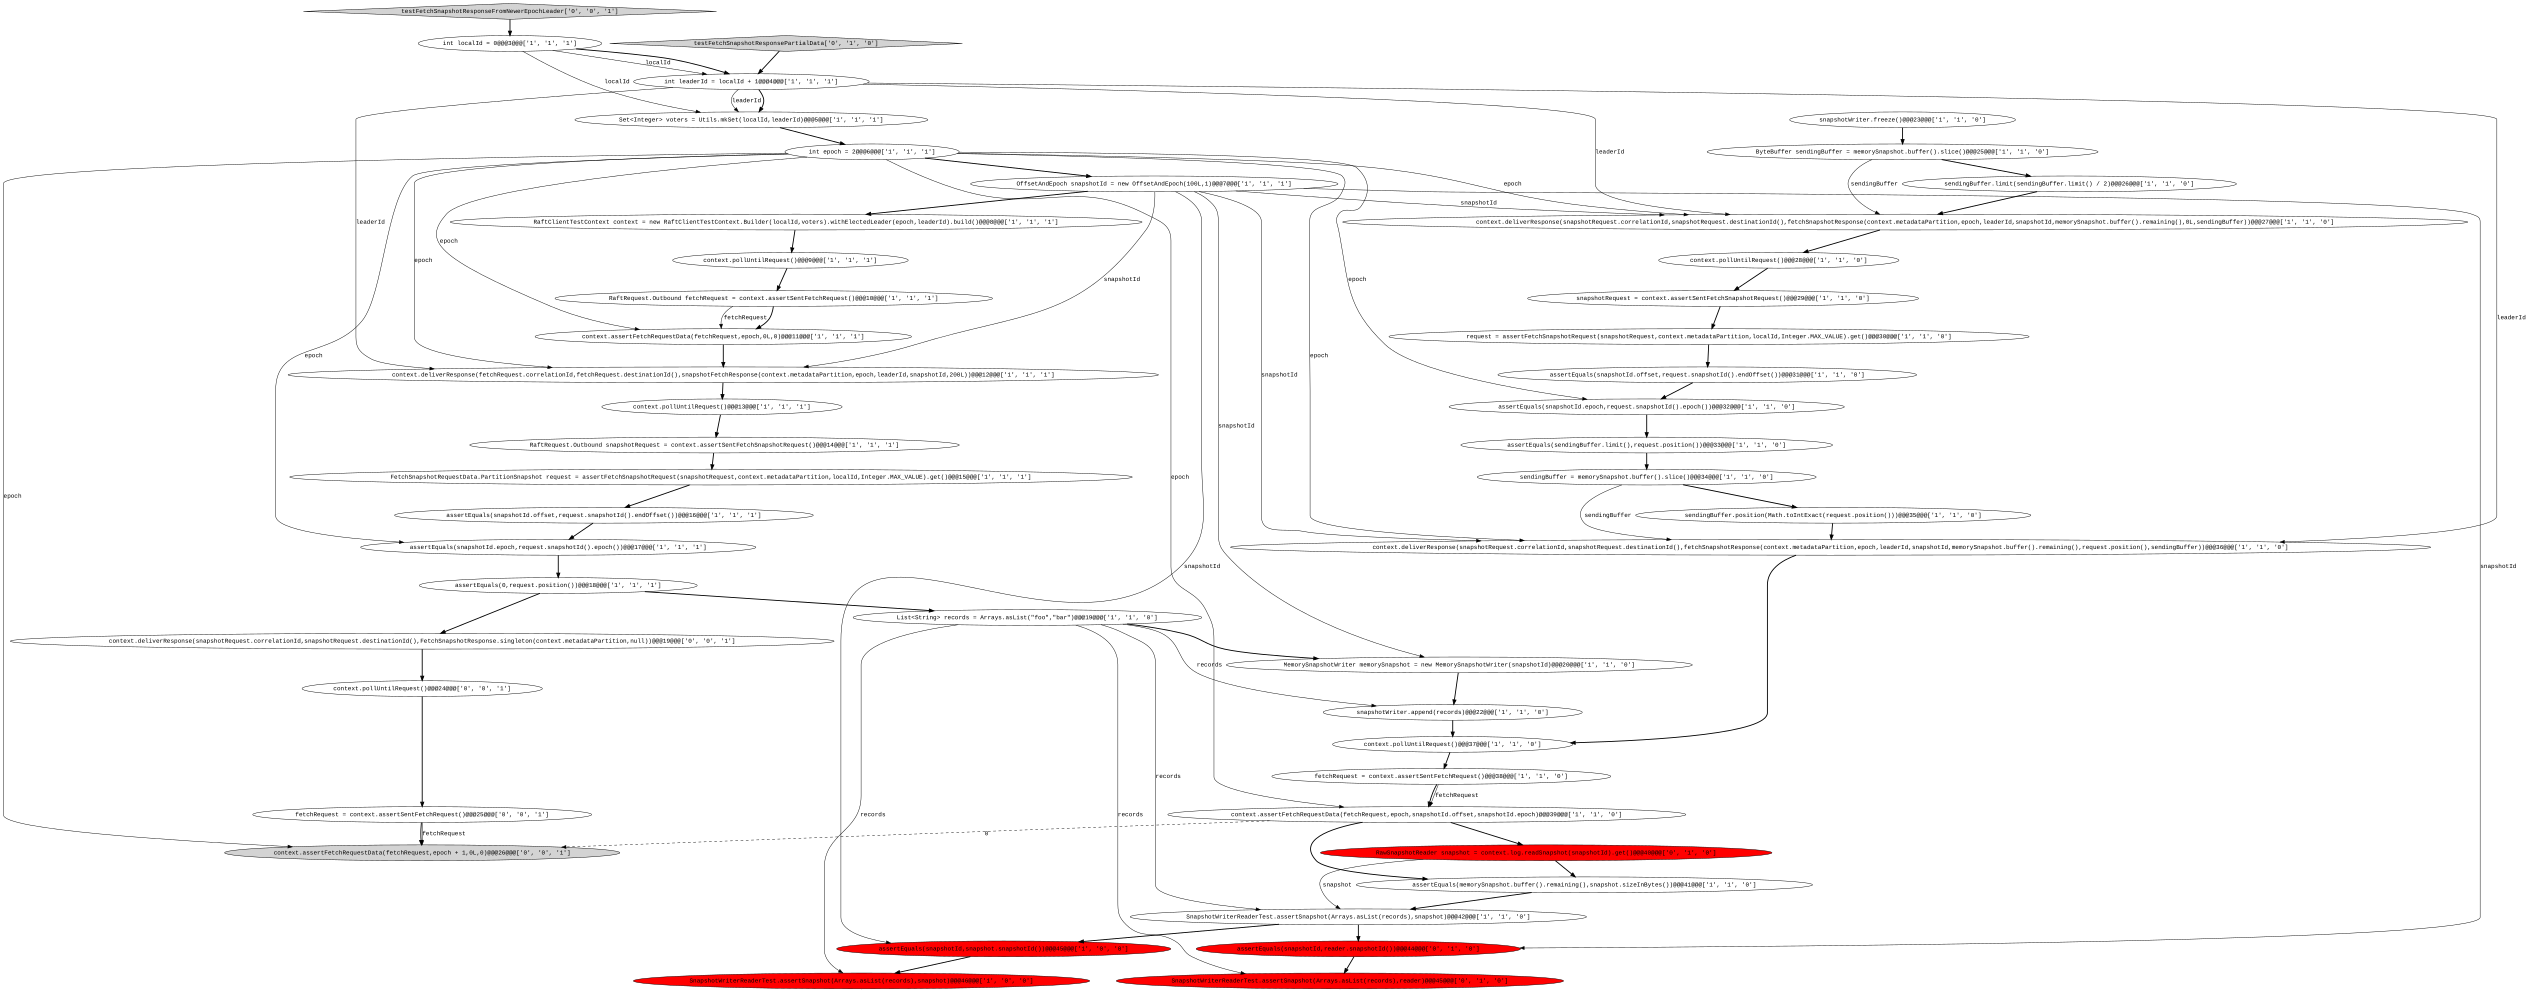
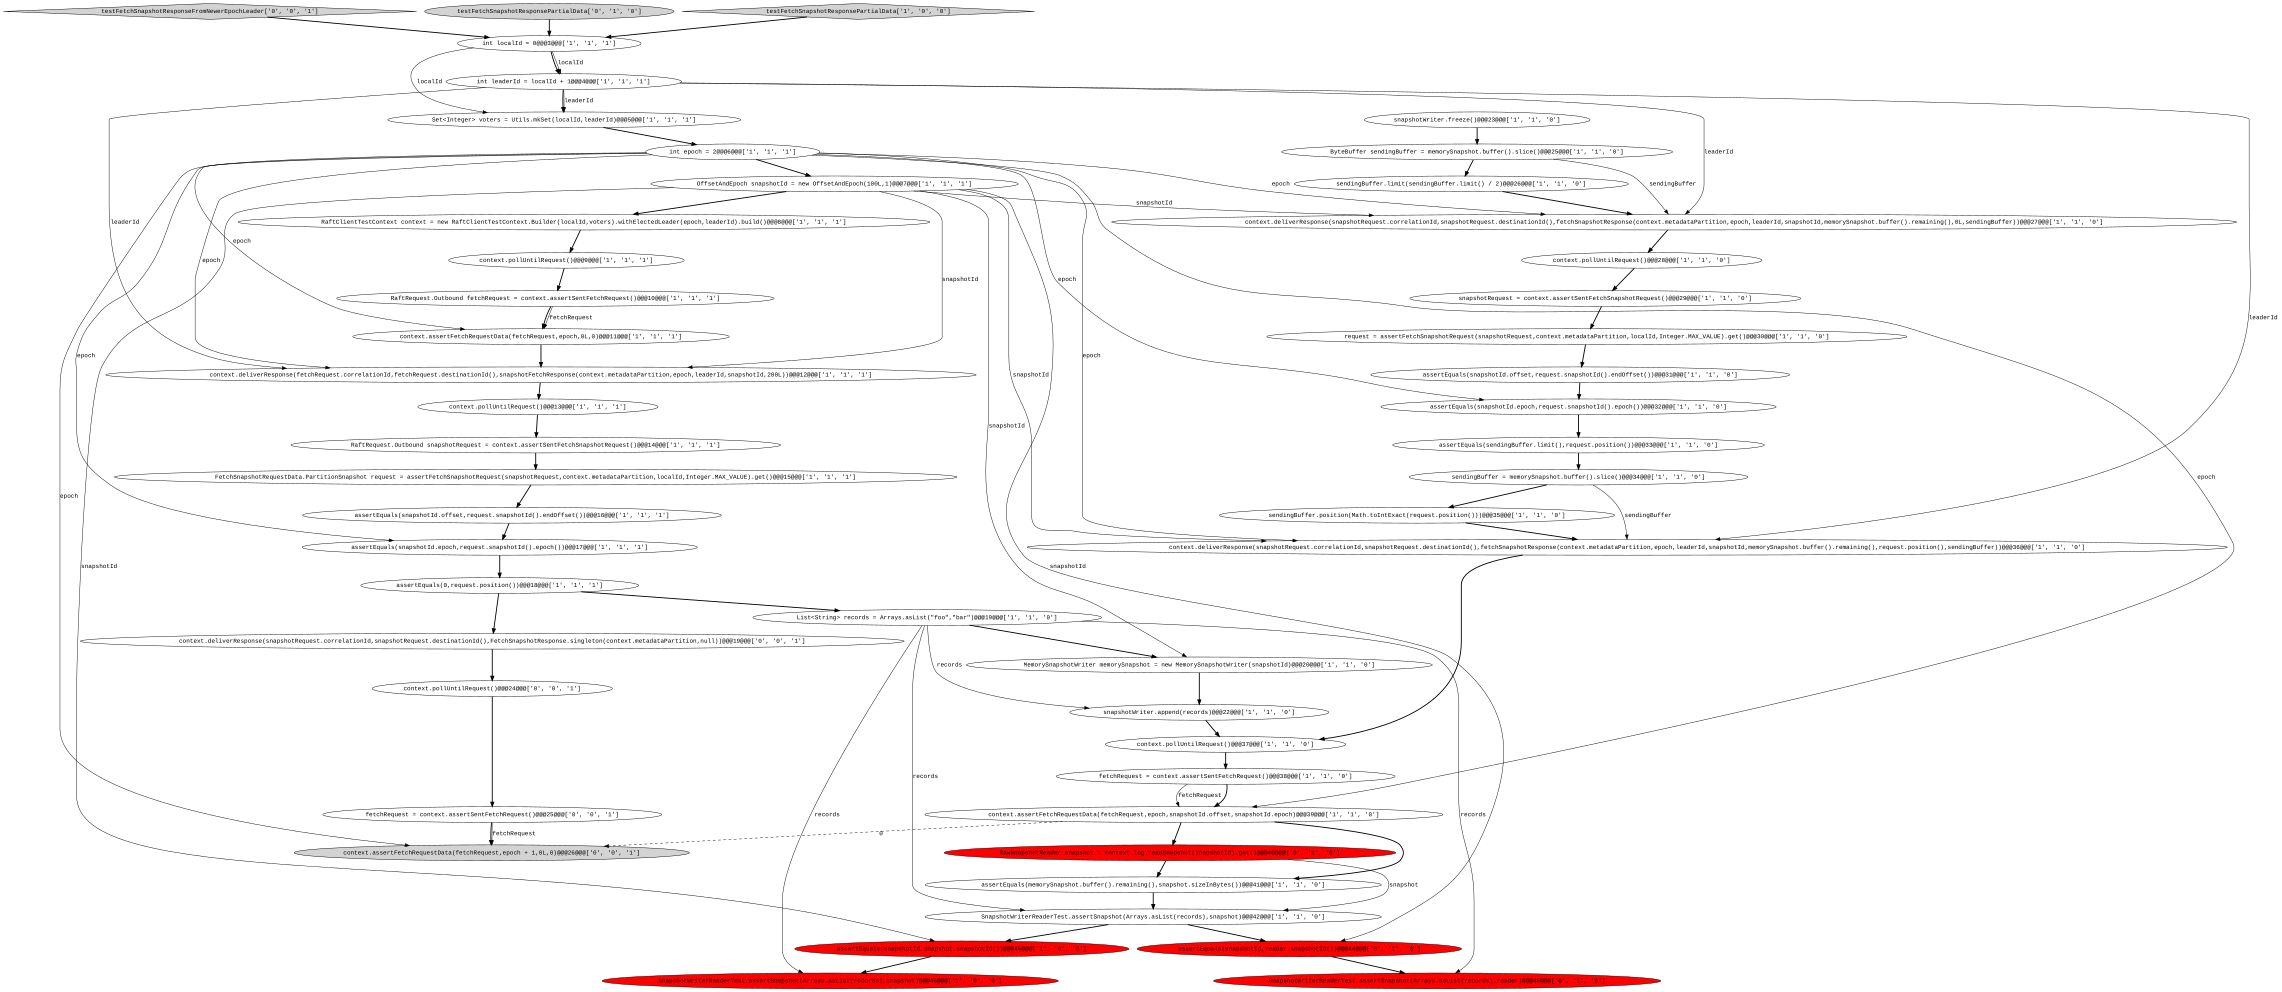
none -> (858, 11)
(786, 43) -> (549, 11)
(770, 61) -> (549, 25)
